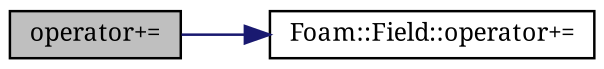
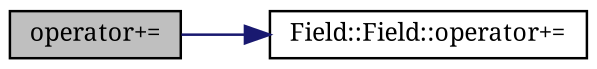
(432, 35) -> (428, 35)
